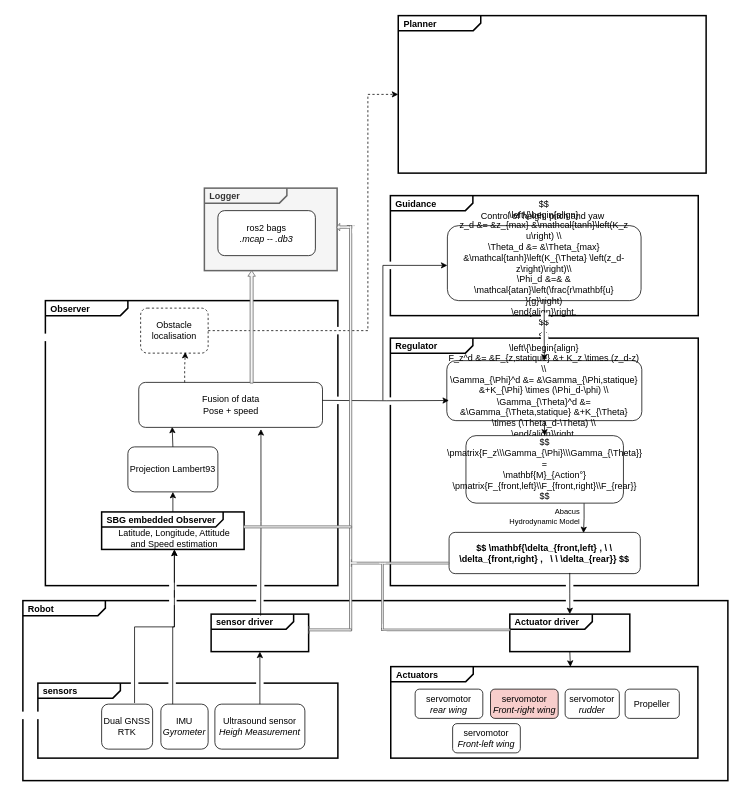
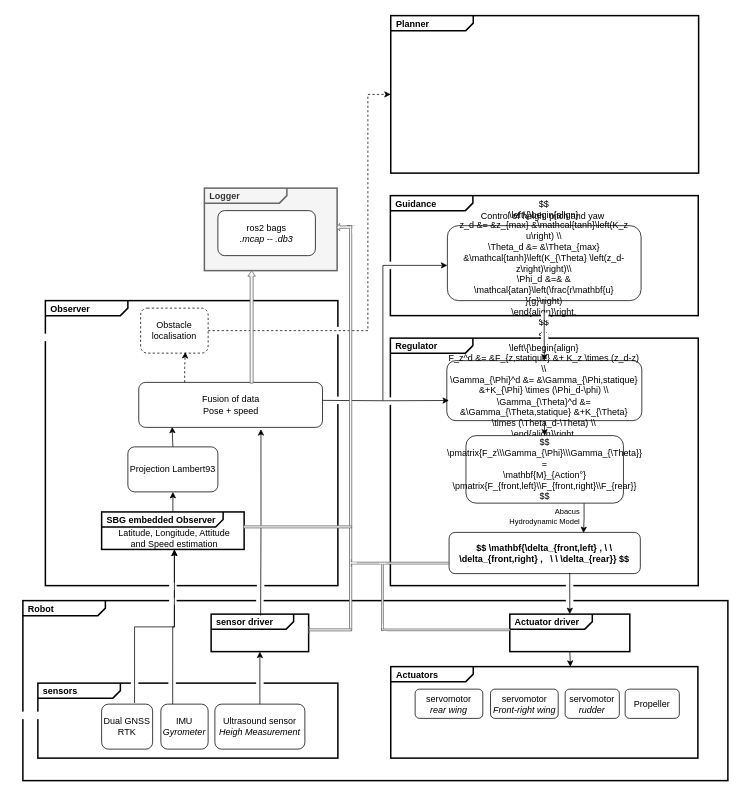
(552, 94) -> (545, 94)
(524, 704) -> (524, 704)
(486, 738) -> none
